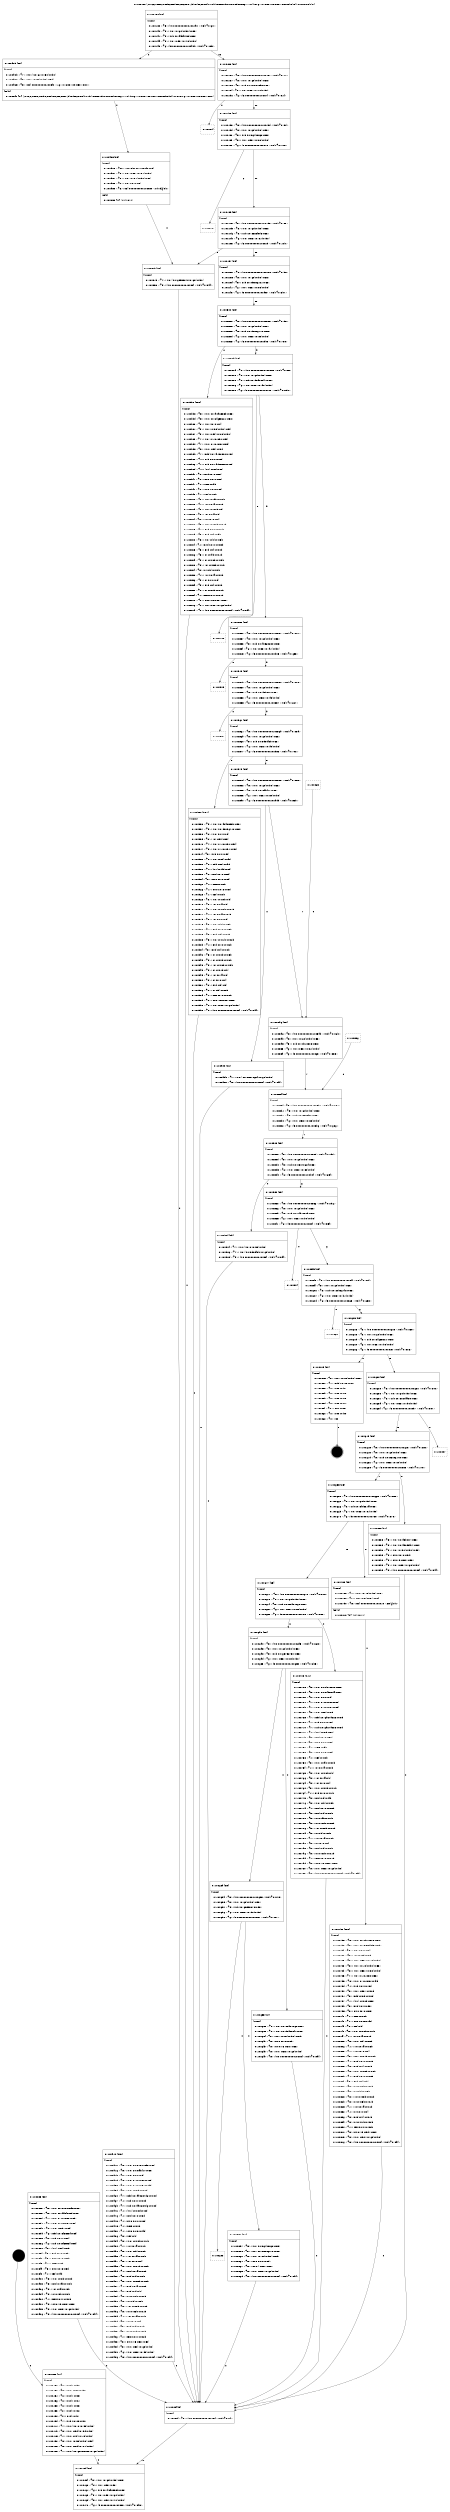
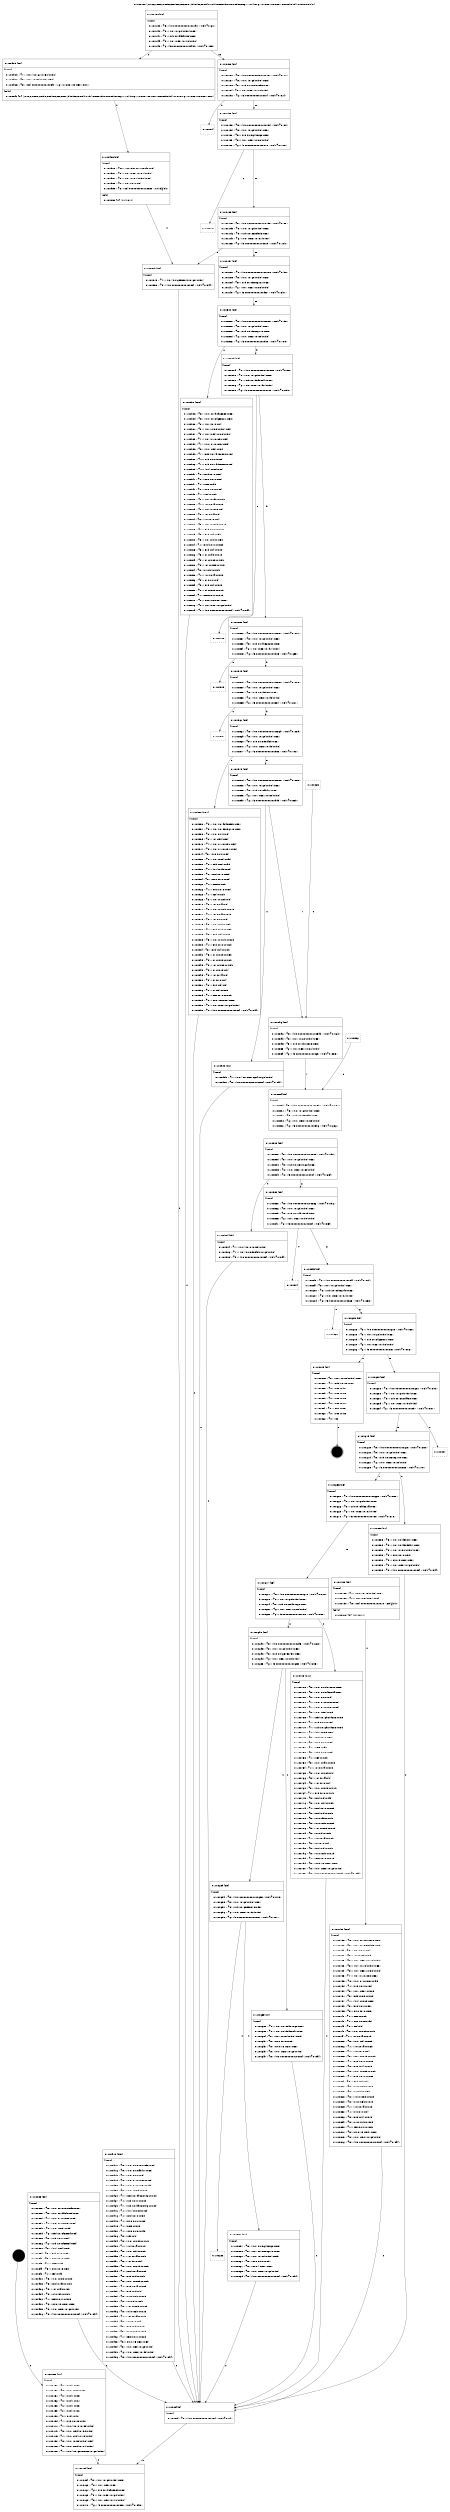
(303, 1134) -> none
(364, 1549) -> none
